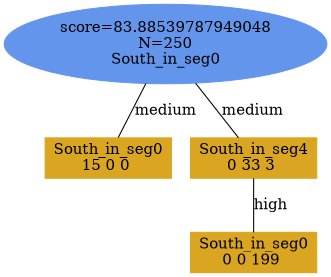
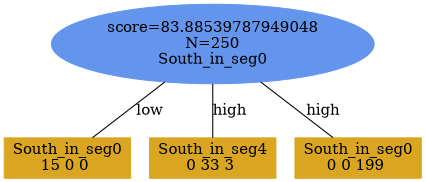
(166, 111) -> (150, 111)
(253, 111) -> (230, 111)
(254, 205) -> (297, 110)
